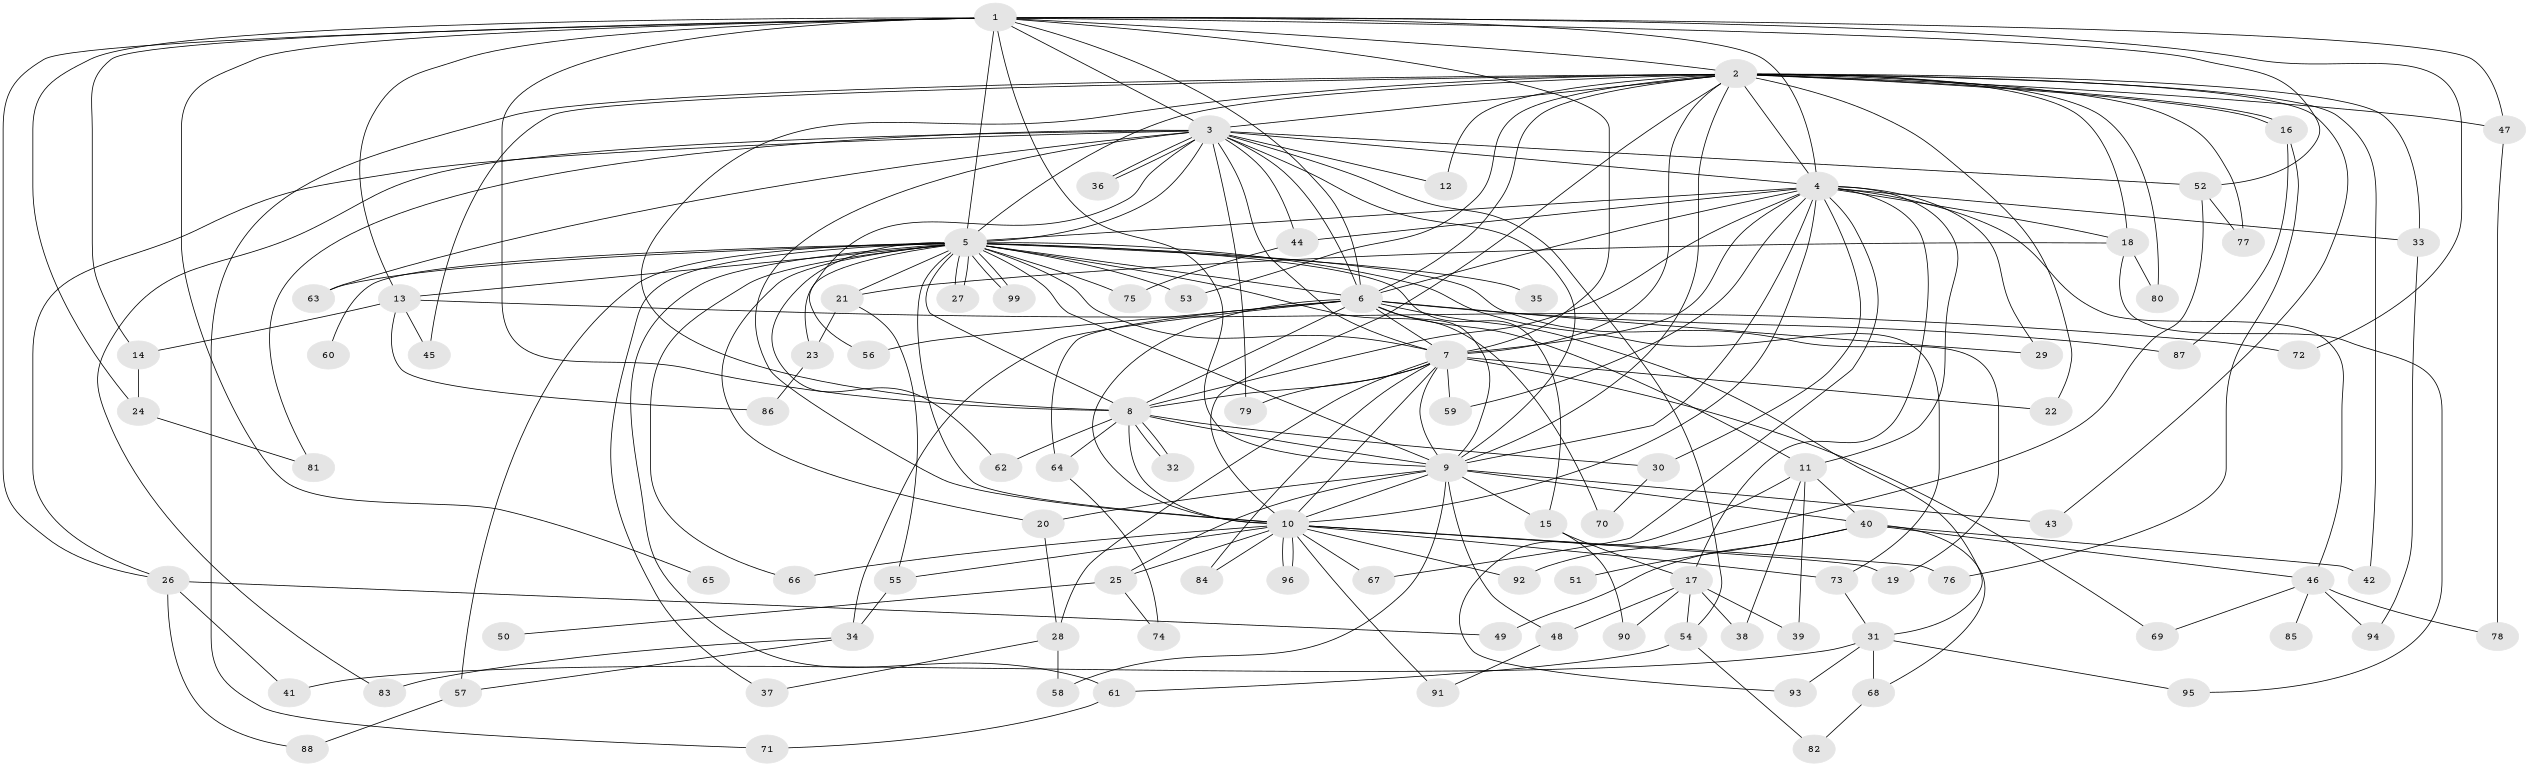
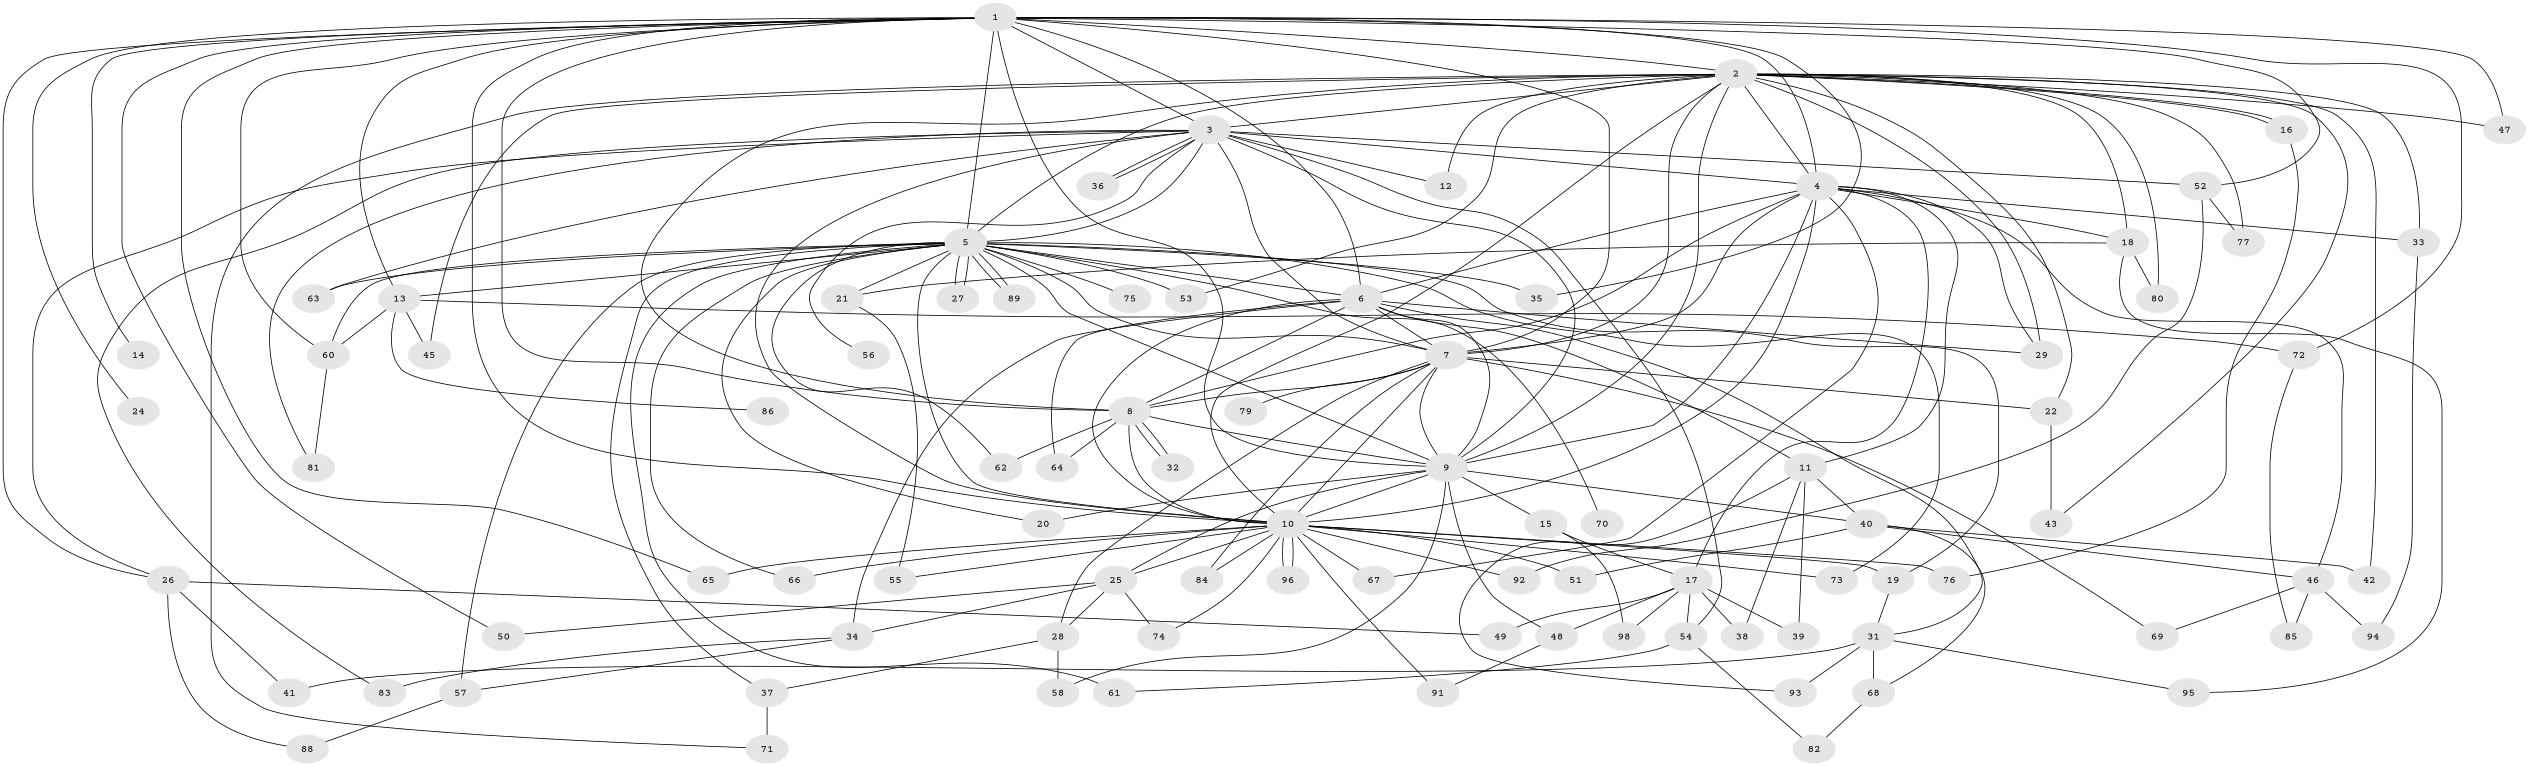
none -> (1737, 45)
none -> (469, 47)
none -> (200, 59)
(1520, 142) -> (1944, 179)
(1307, 197) -> none
(1371, 216) -> none
(1297, 242) -> none
(1238, 269) -> none
(1375, 280) -> none
(1014, 299) -> (1014, 299)
(1080, 325) -> none
(264, 329) -> (364, 327)
(990, 344) -> none
(812, 355) -> none
(2179, 355) -> none
none -> (495, 381)
(138, 383) -> none
(1451, 411) -> none
(226, 439) -> (321, 411)
(1659, 468) -> none
(1721, 493) -> (2051, 468)
none -> (2270, 495)
(1121, 532) -> (1234, 590)
none -> (997, 544)
none -> (1473, 548)
(1644, 574) -> (1595, 608)
(1051, 580) -> (1087, 608)
(1855, 608) -> (1883, 608)
(869, 615) -> (984, 608)
(1624, 637) -> (1624, 637)
(2498, 637) -> none
(945, 735) -> (767, 721)
